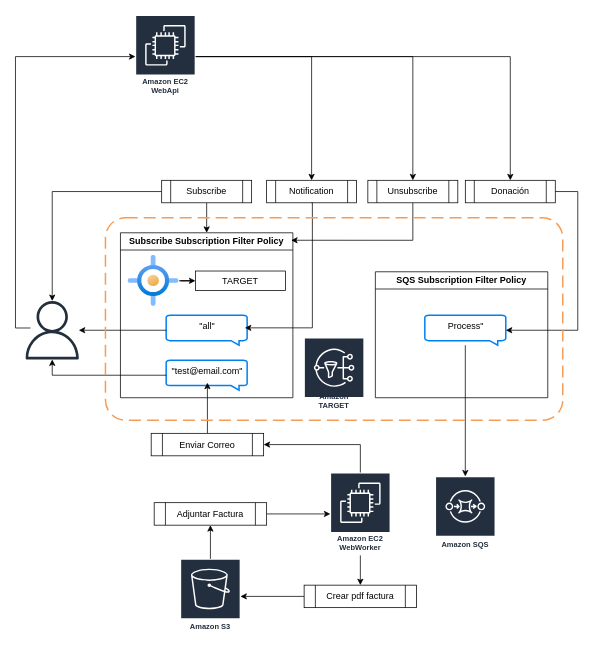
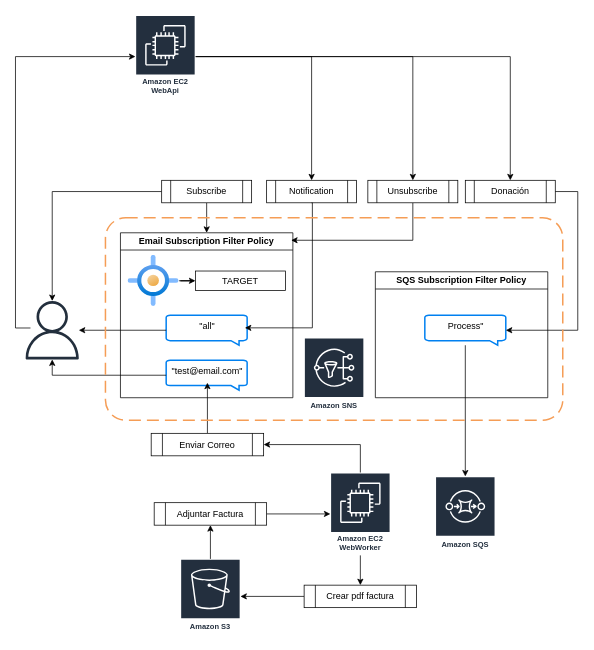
(207, 242) -> (207, 242)
(334, 405) -> (334, 405)
